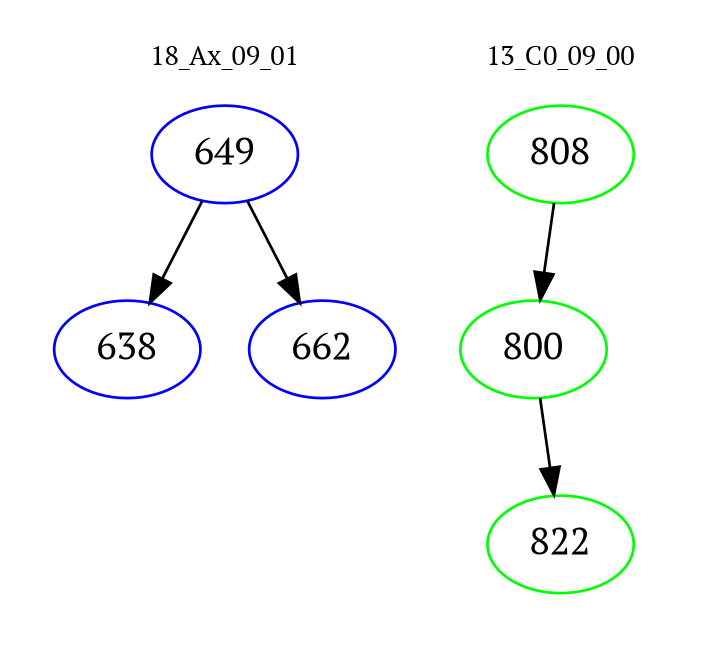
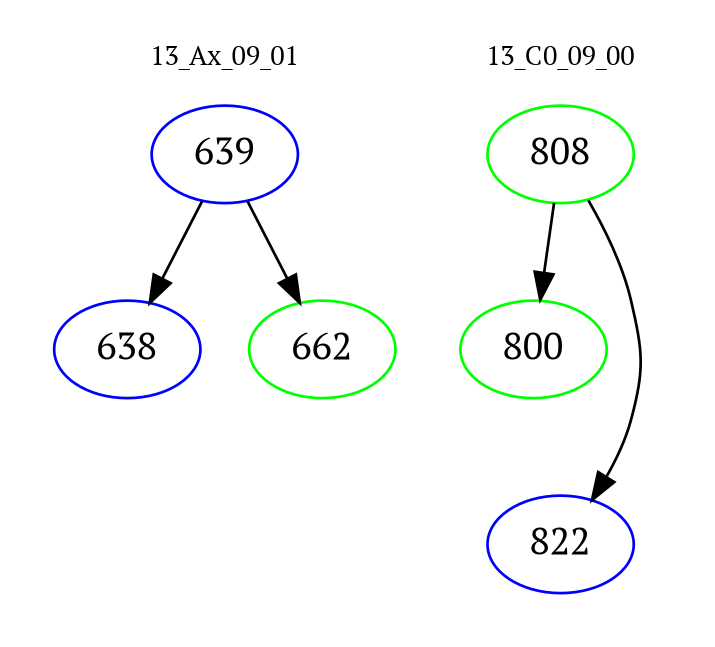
(225, 58) -> (225, 58)
(225, 154) -> (225, 154)
(322, 349) -> (322, 349)
(545, 433) -> (638, 336)
(561, 544) -> (561, 544)
